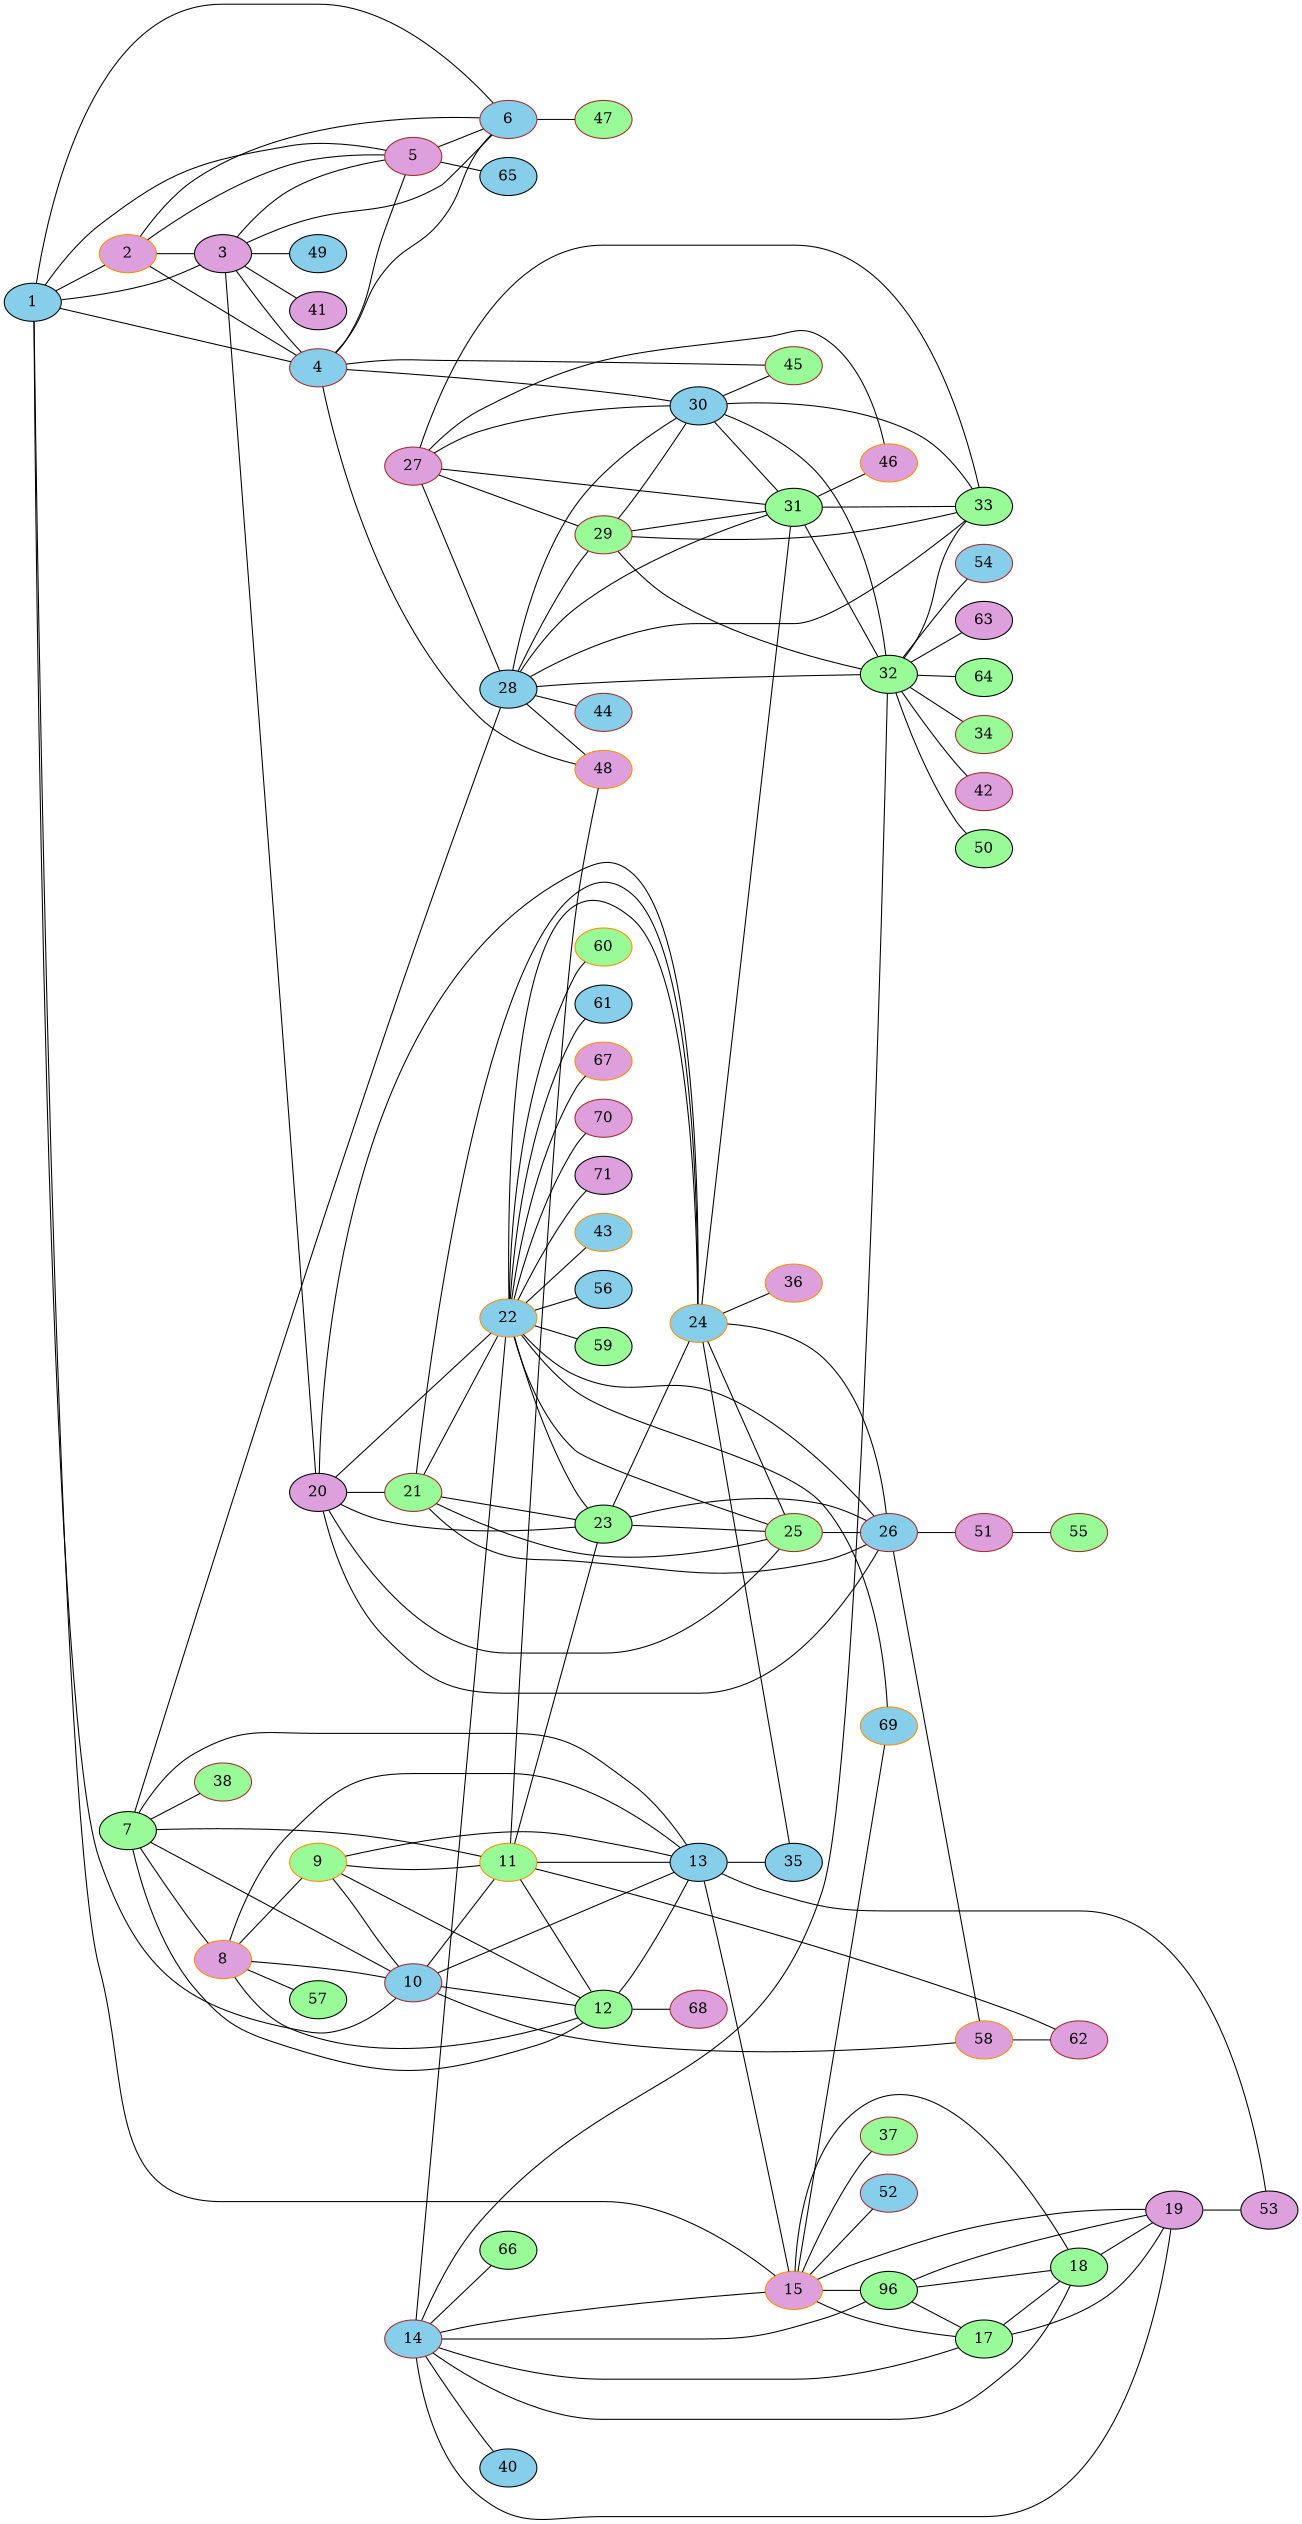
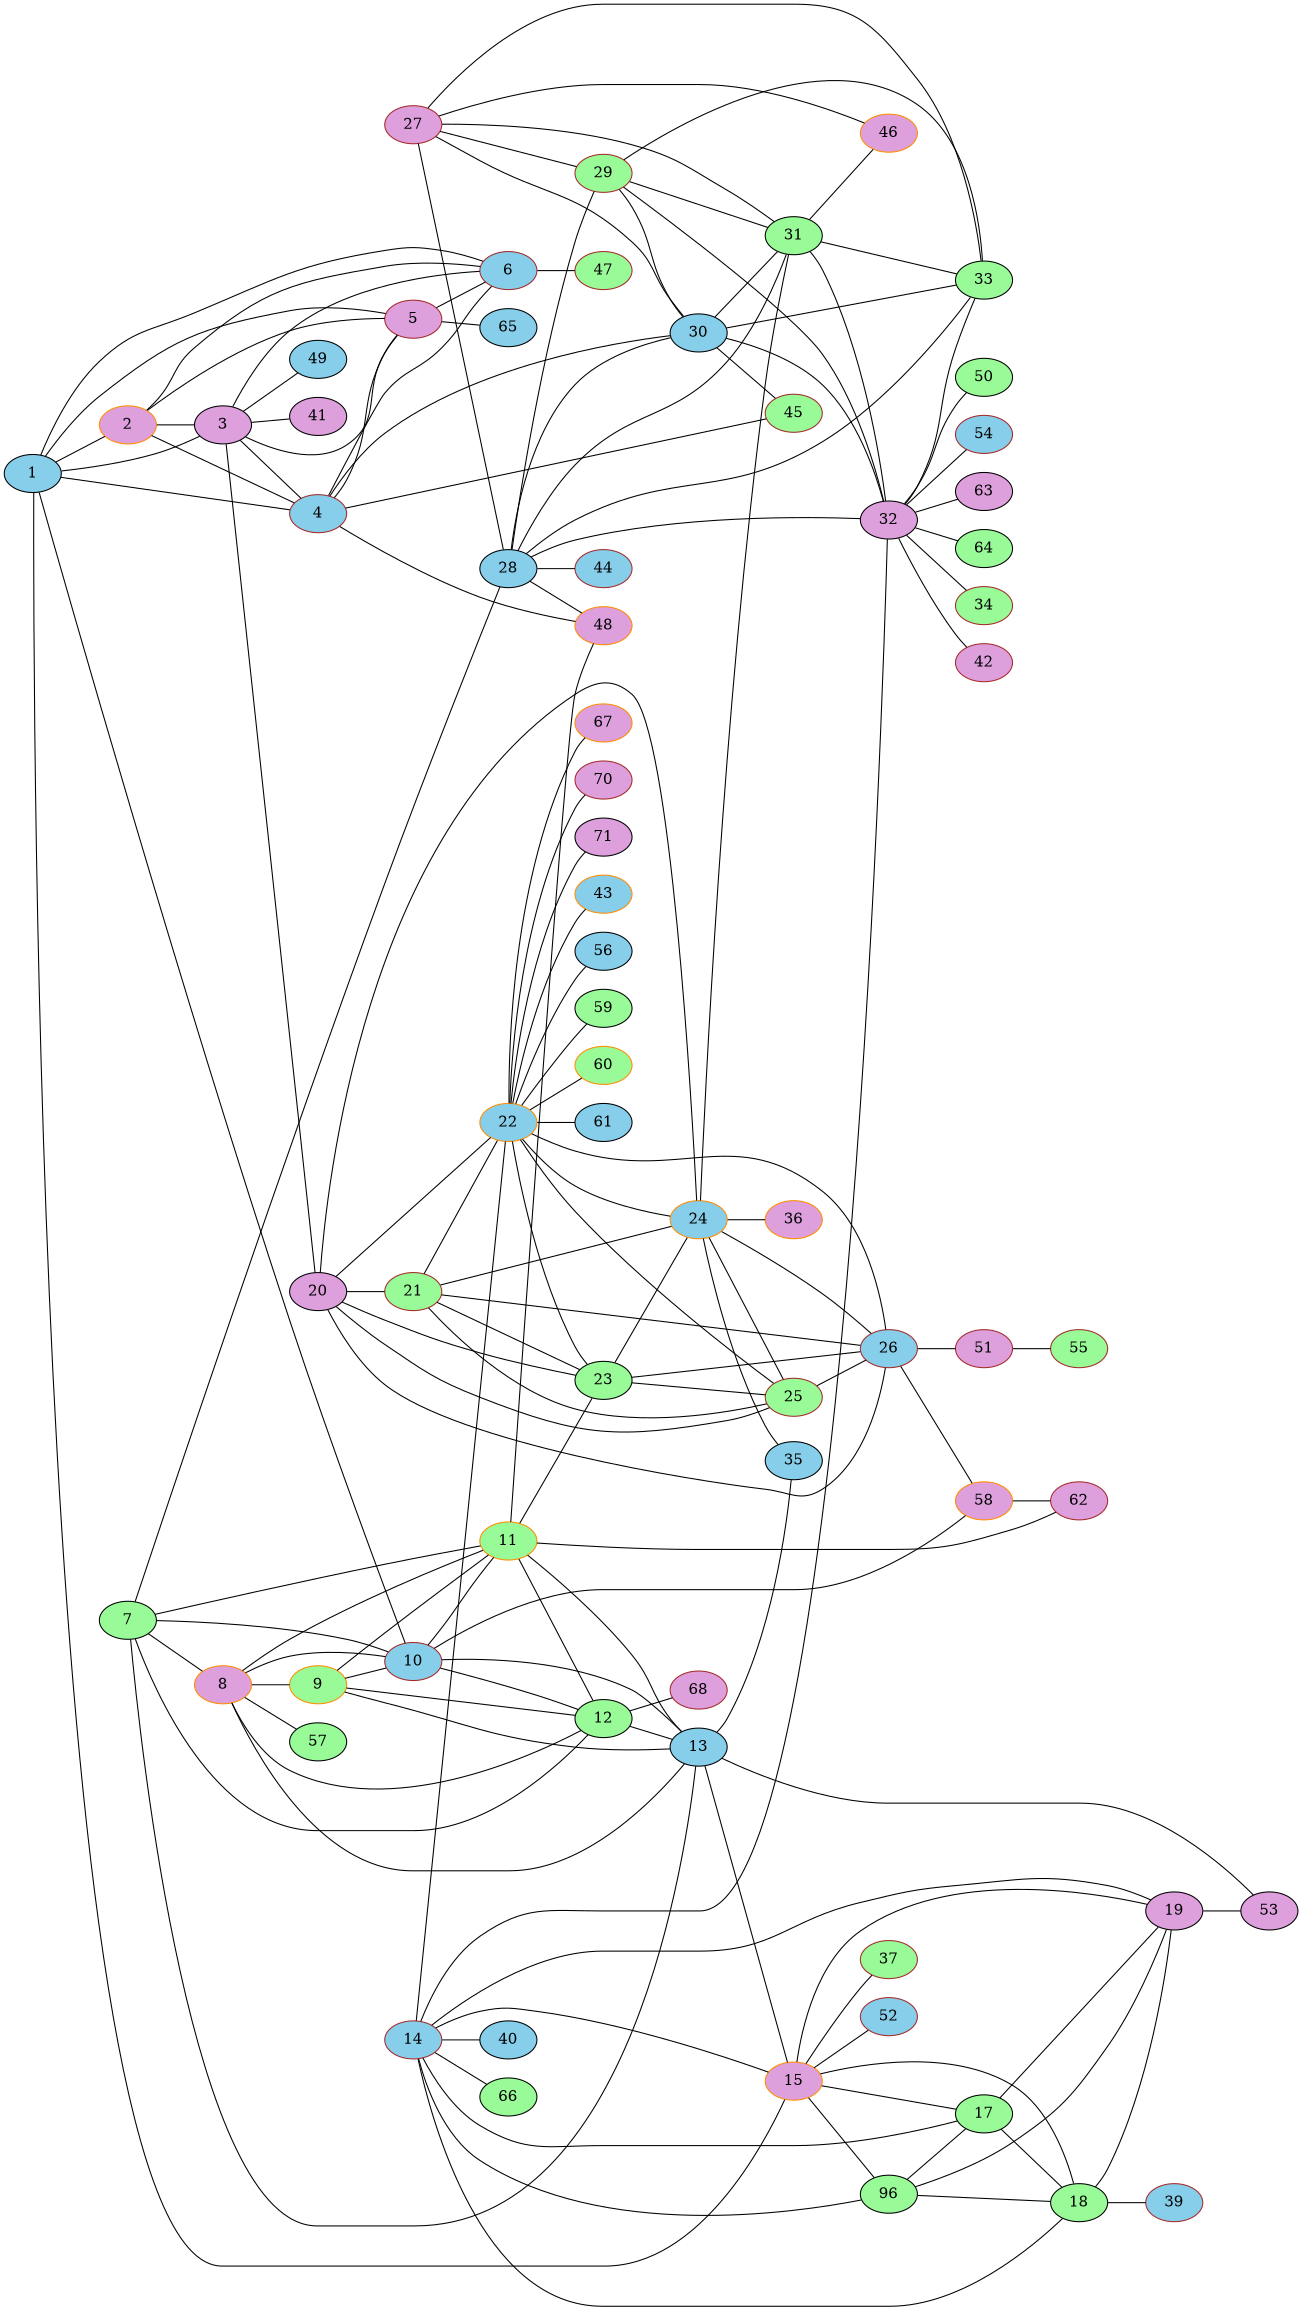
(889, 674) -> (889, 520)
none -> (359, 1604)
(889, 1726) -> none
(223, 1782) -> none
none -> (1174, 2203)
